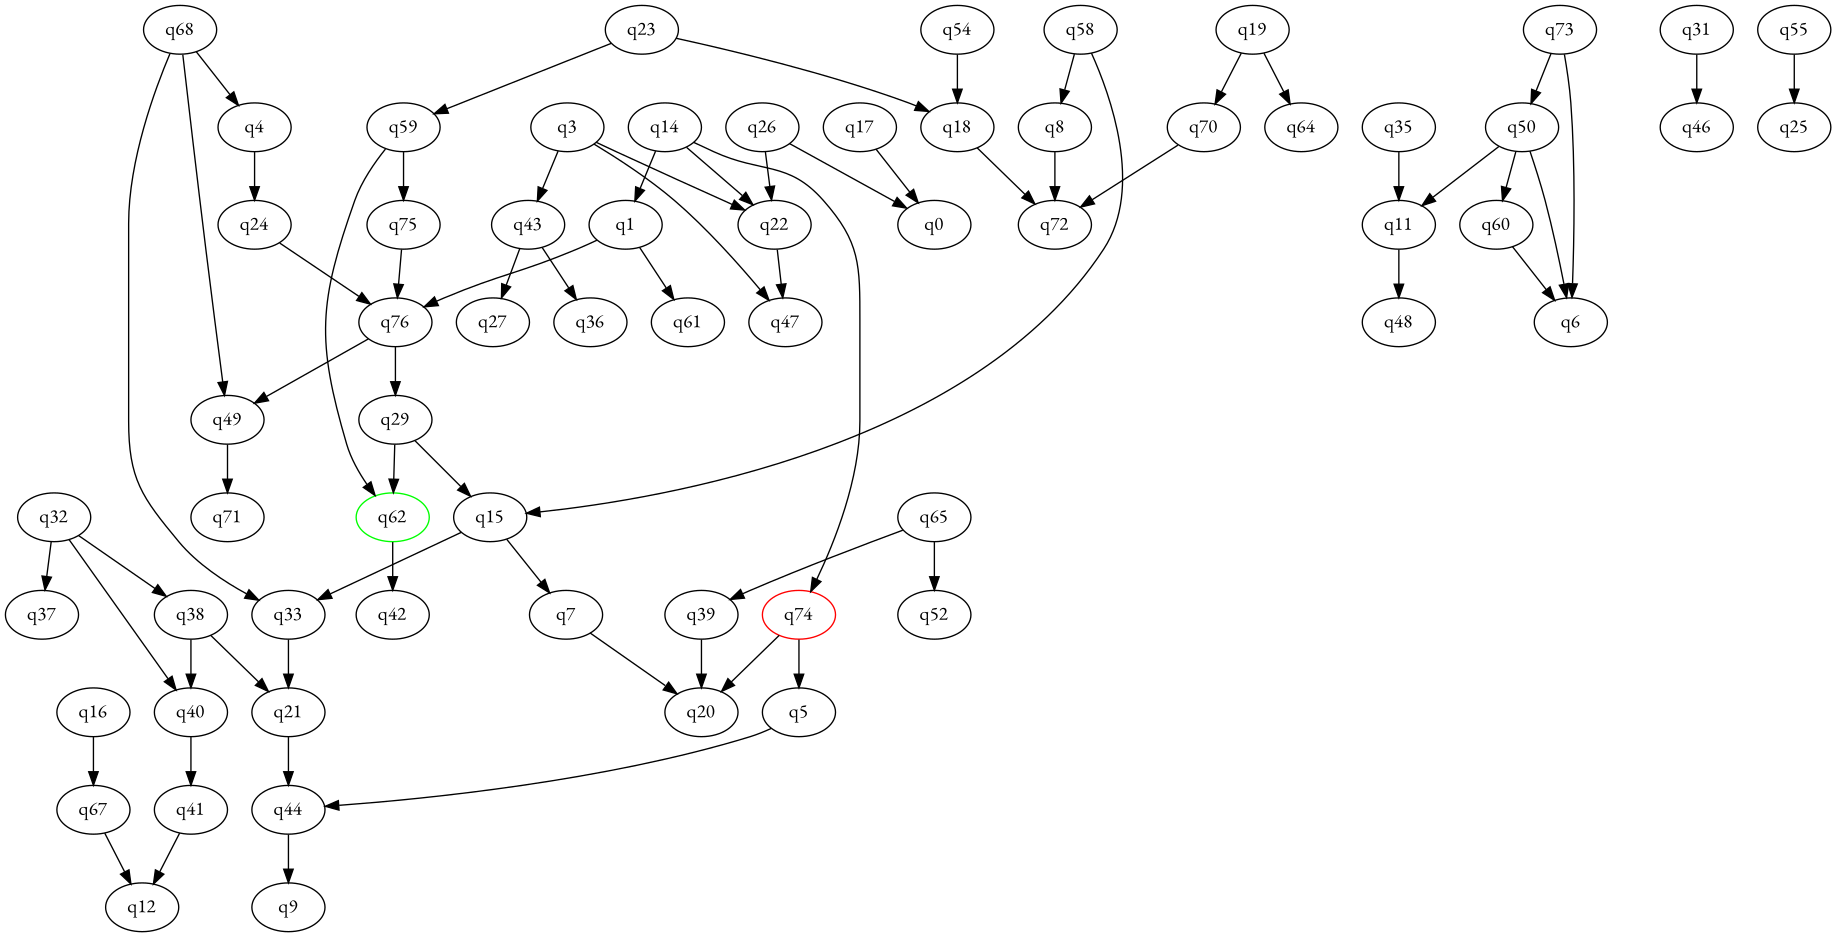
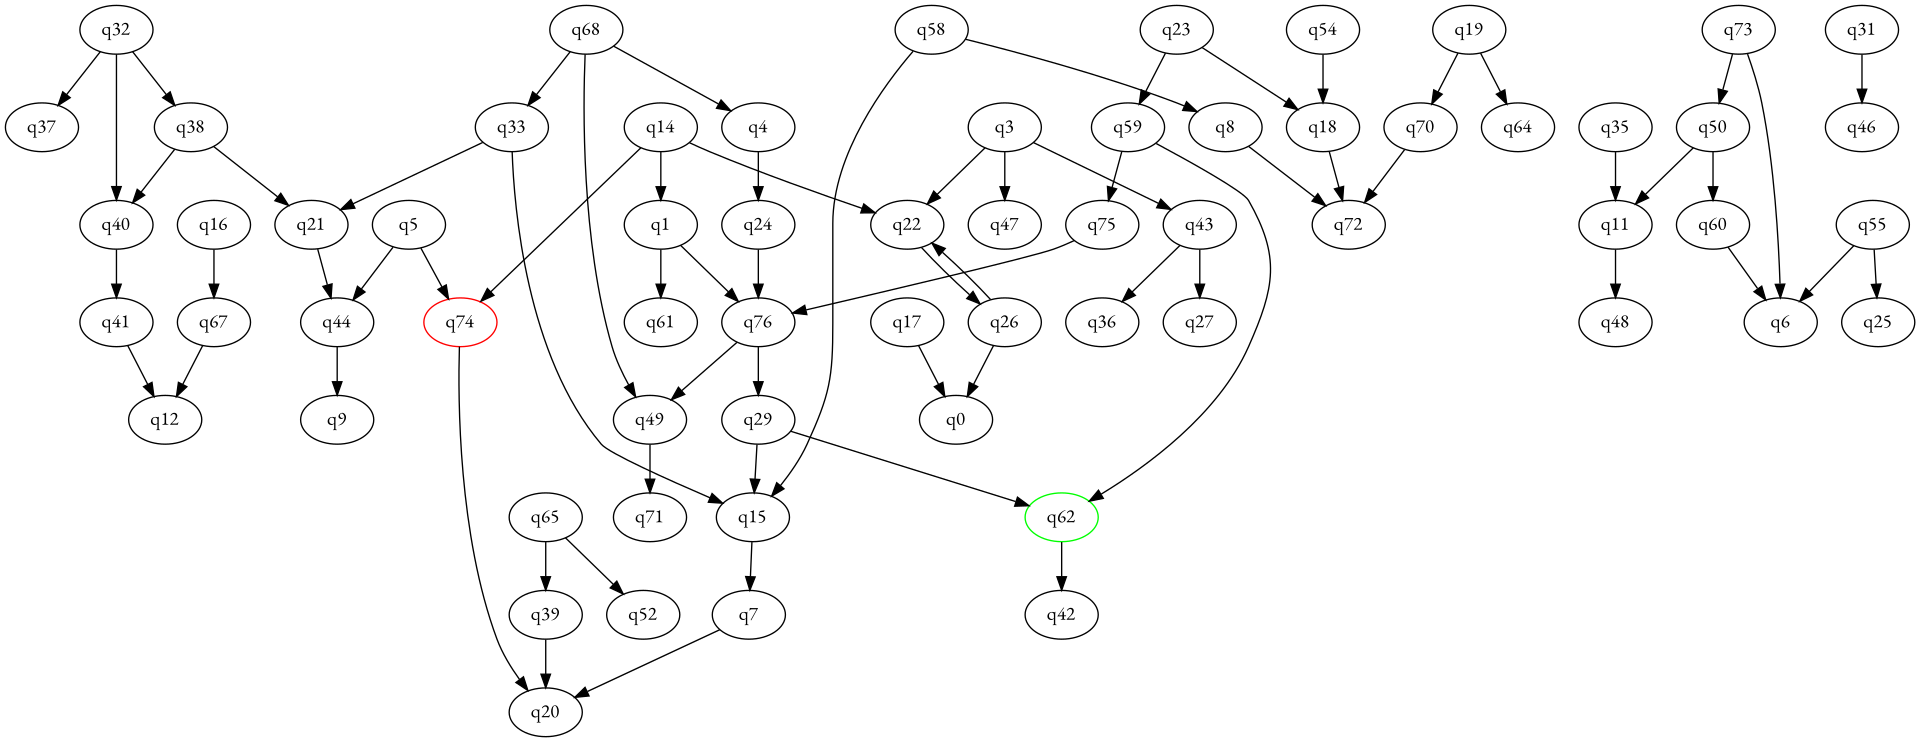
(1549, 217) -> (1832, 269)
(779, 267) -> (941, 268)
(402, 560) -> (554, 363)
(799, 657) -> (431, 267)
